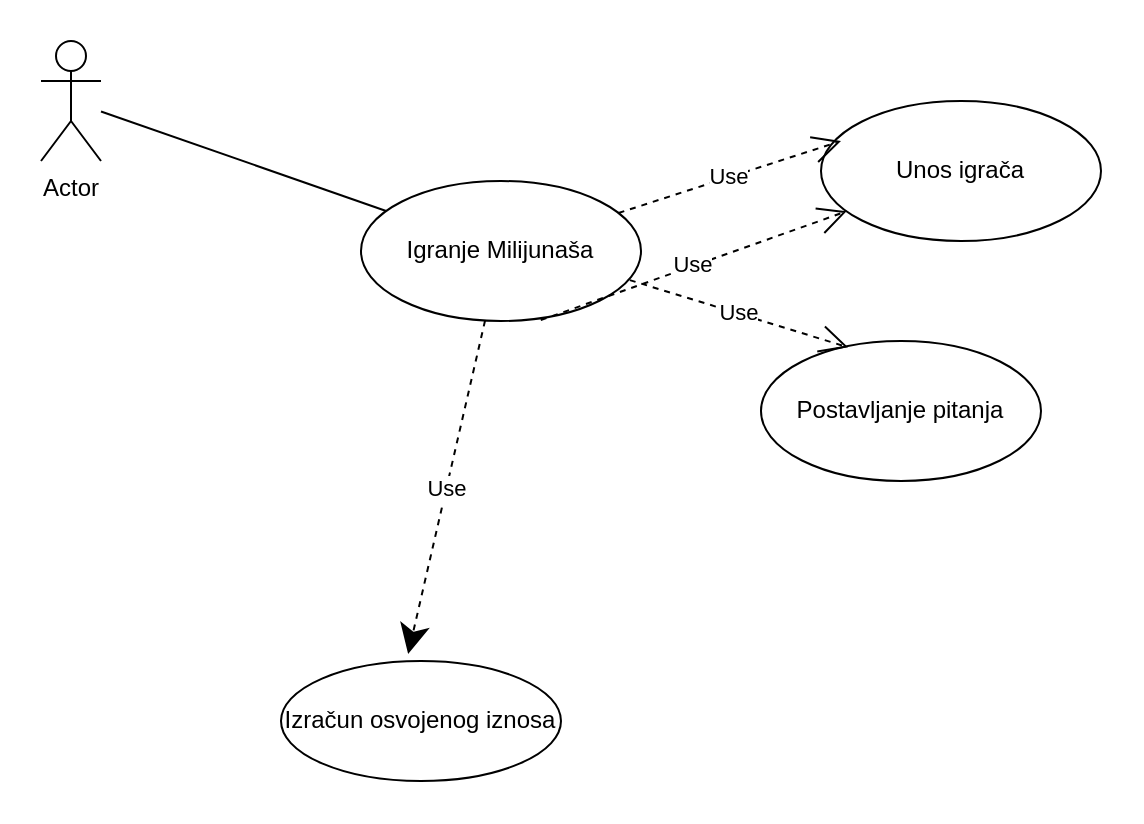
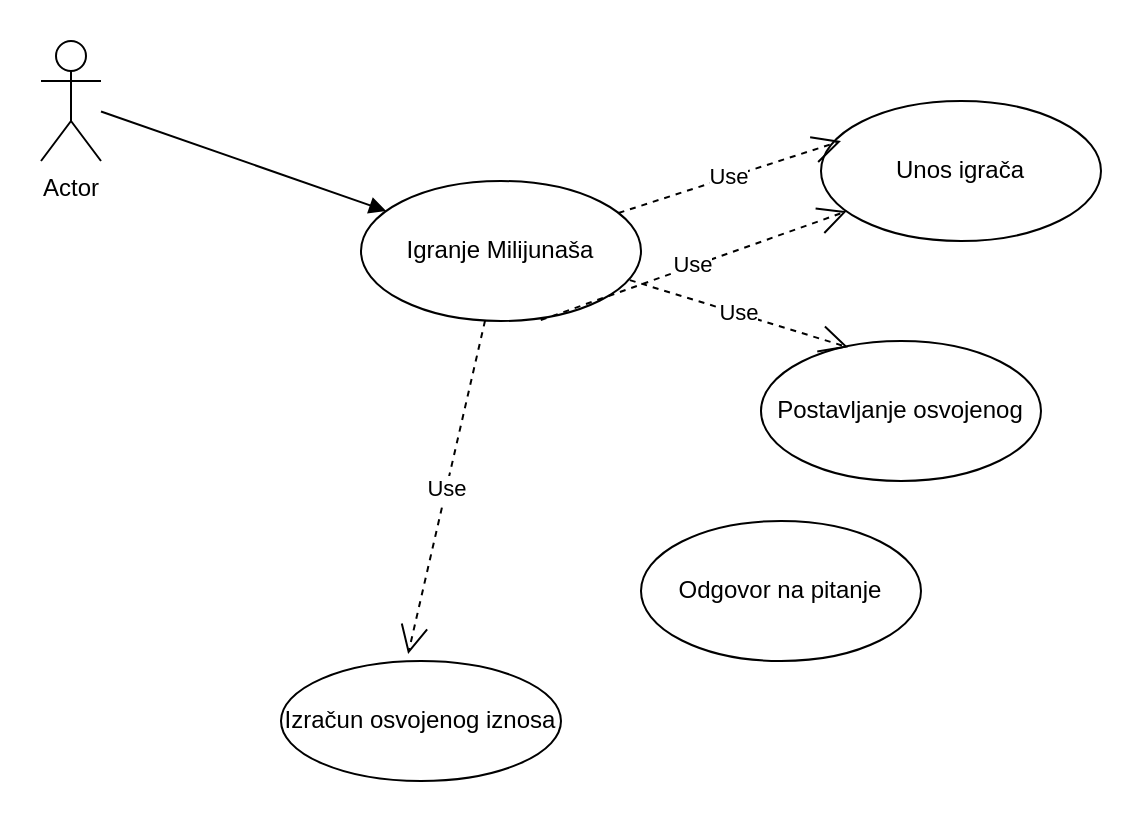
(376, 207) -> (369, 205)
(901, 411) -> (901, 411)
none -> (781, 591)
(413, 631) -> (412, 639)
